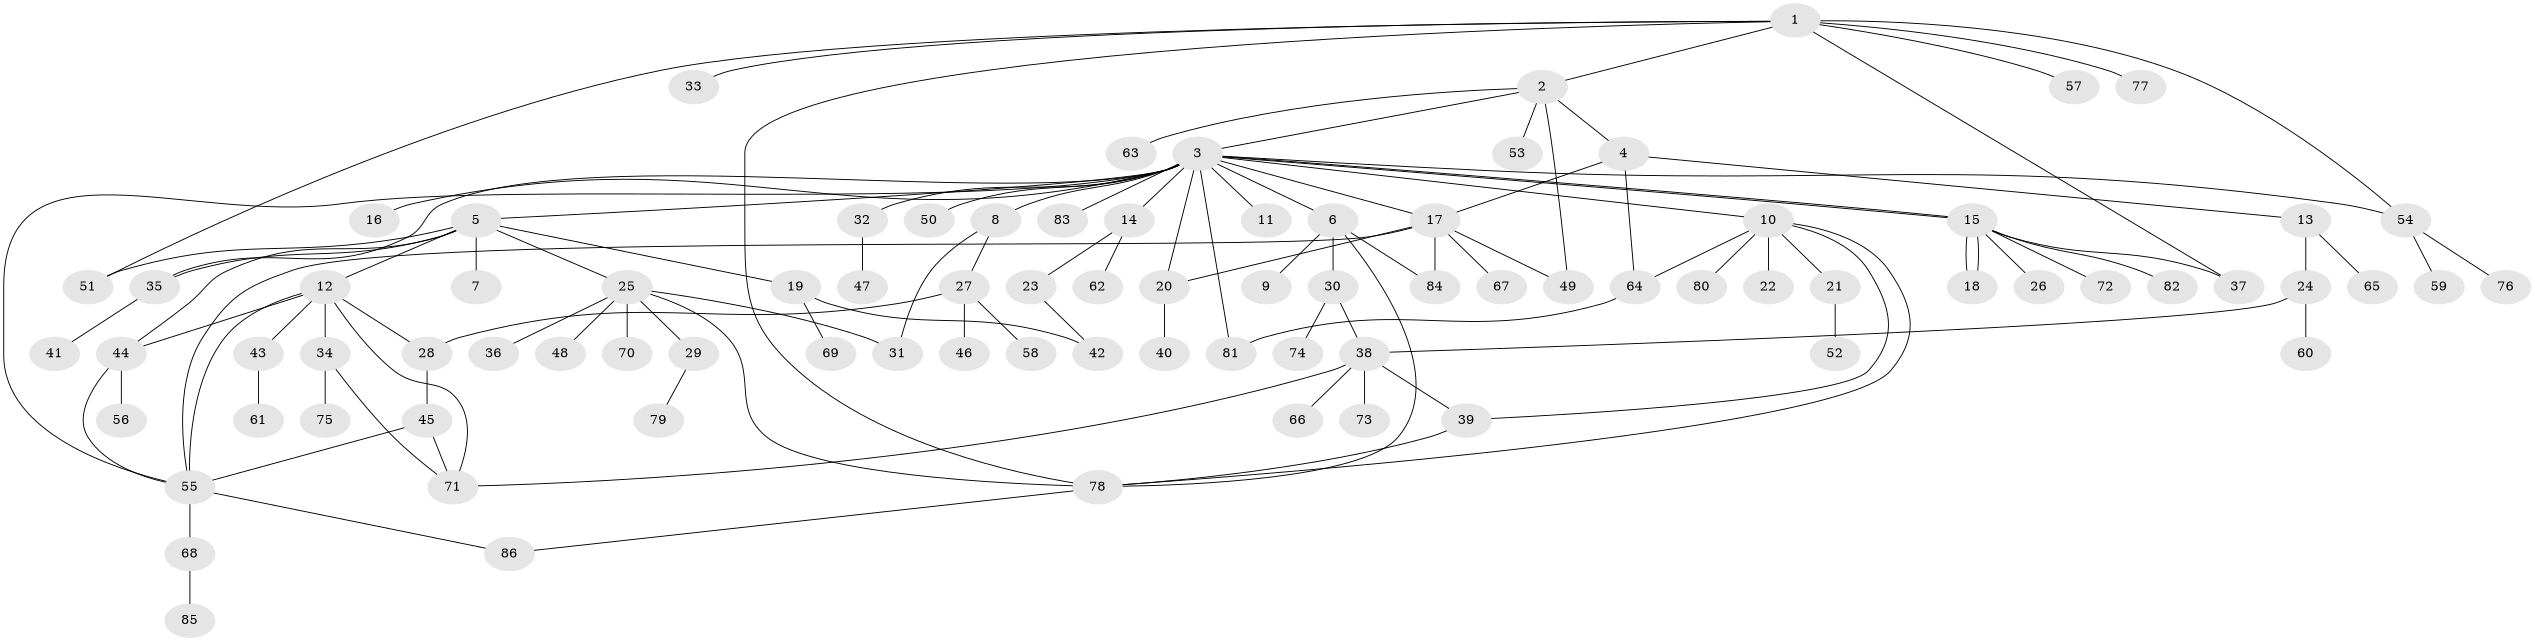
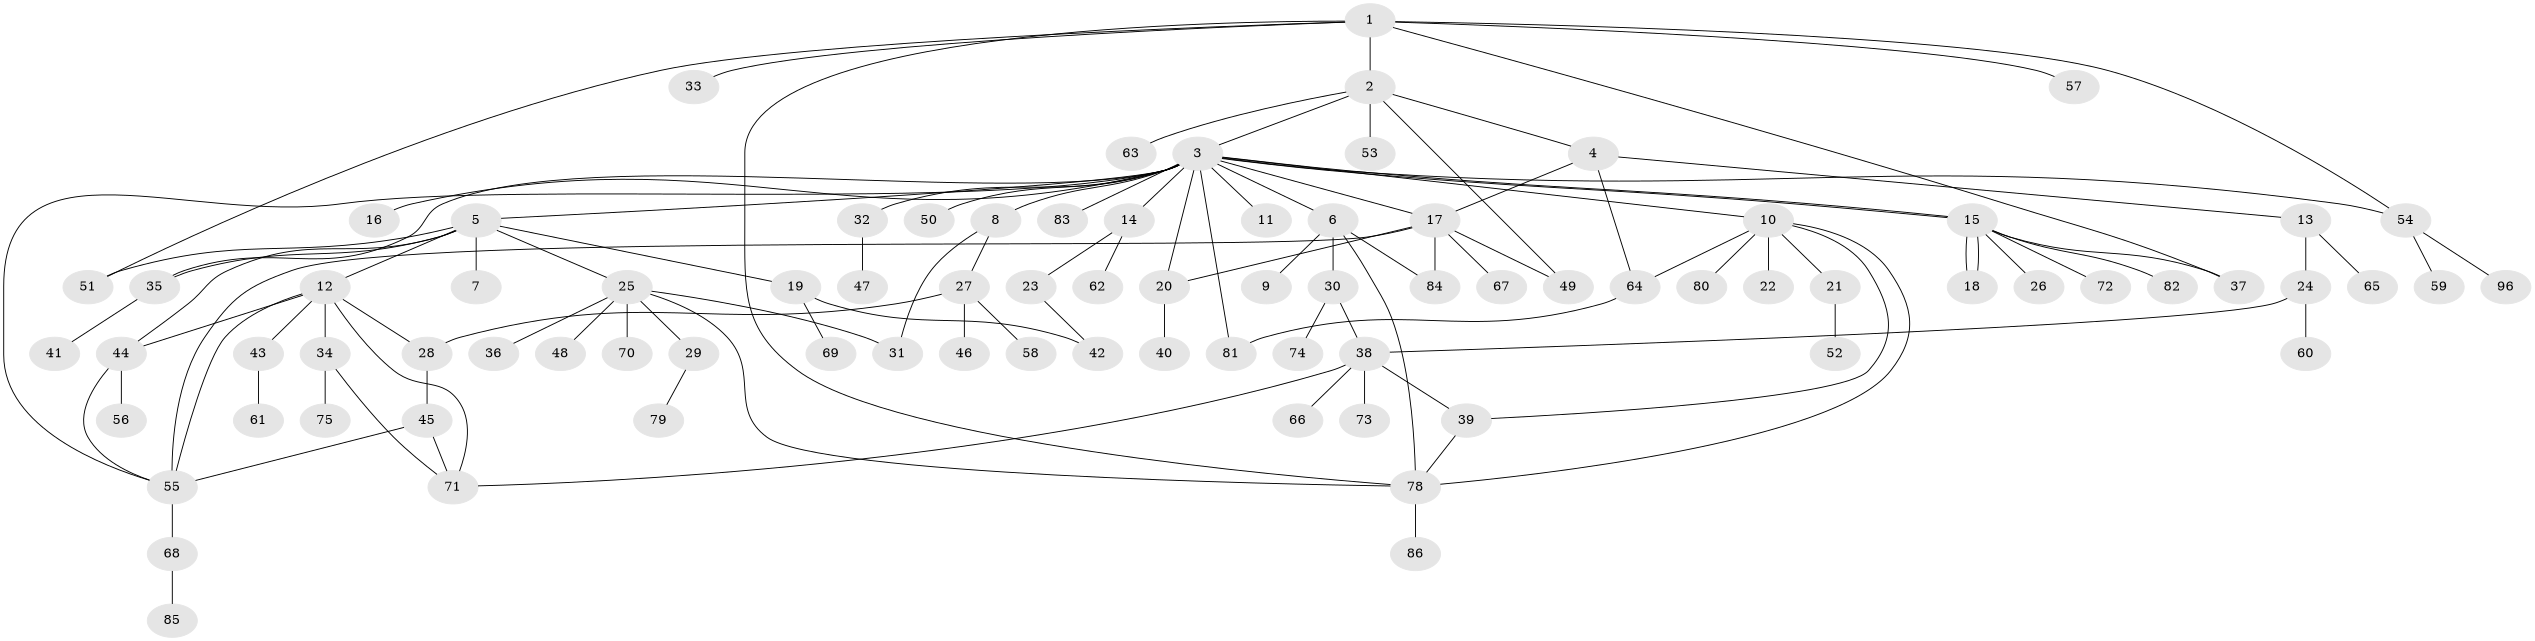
(2141, 87) -> none
(2506, 287) -> (2506, 287)
(350, 521) -> none
